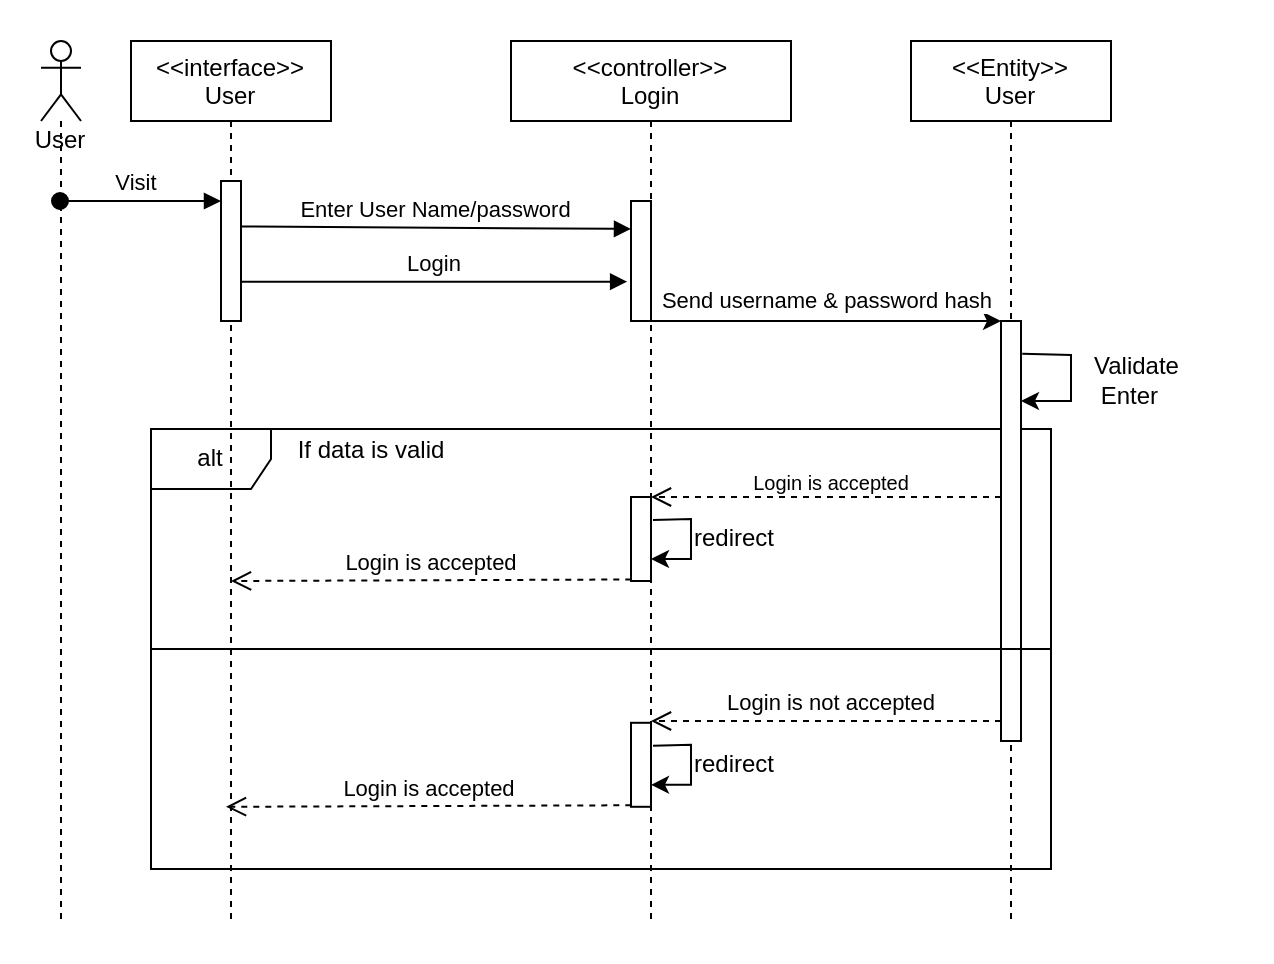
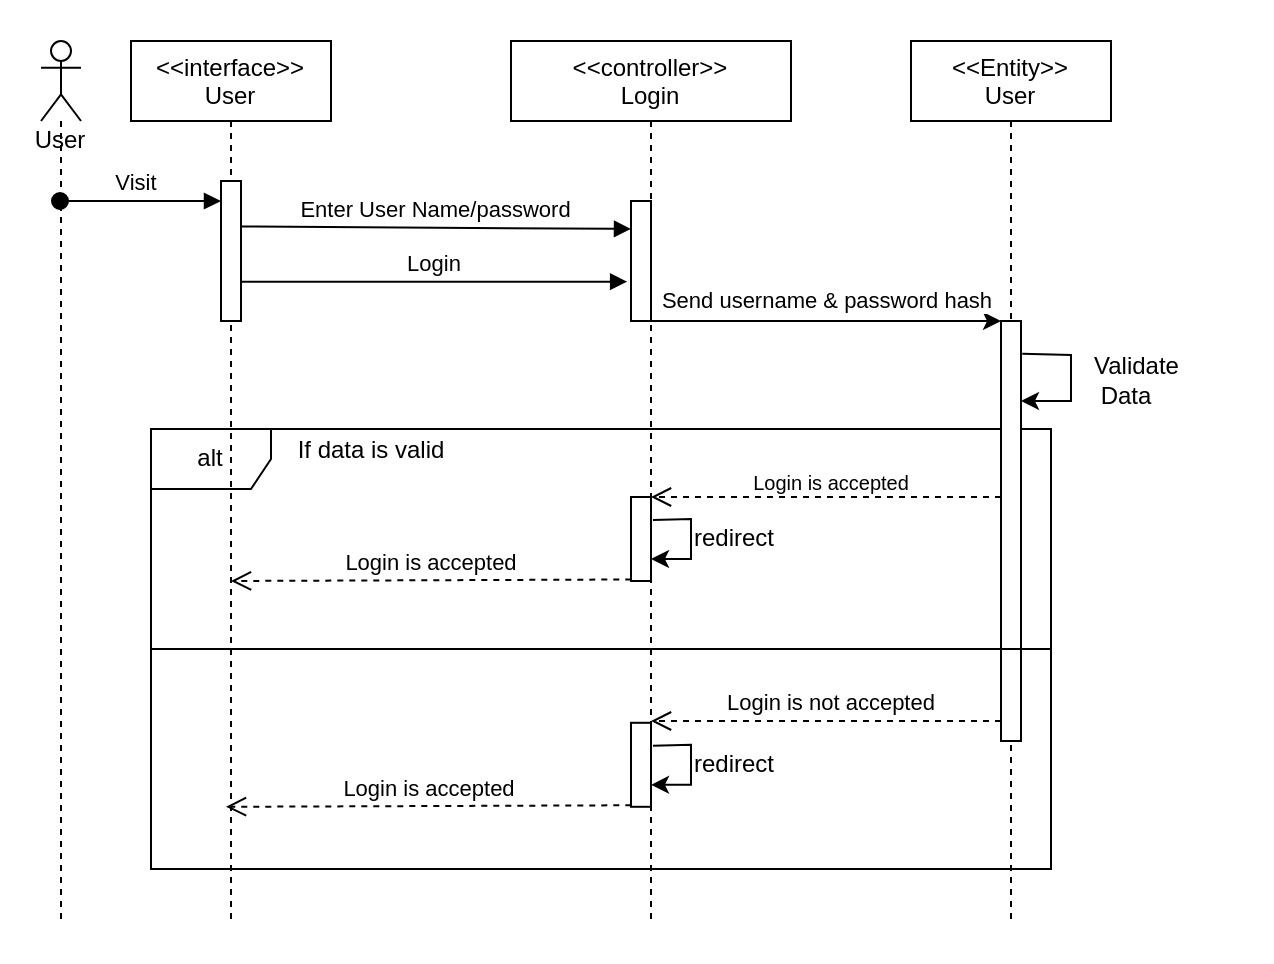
(1143, 381) -> (1143, 381)
